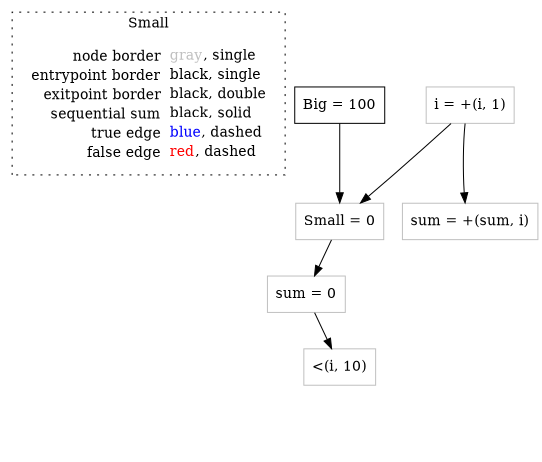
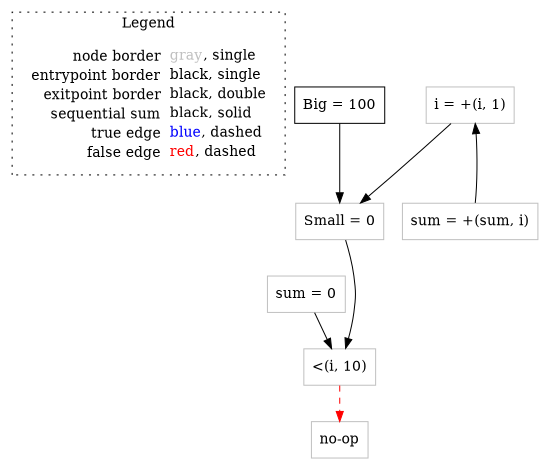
(149, 24) -> (149, 24)
(463, 158) -> (477, 168)
(325, 253) -> (355, 289)
none -> (340, 440)
